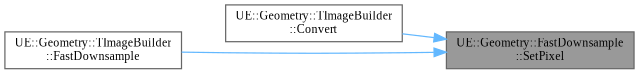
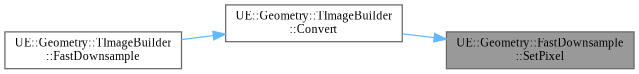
(308, 53) -> (197, 38)
